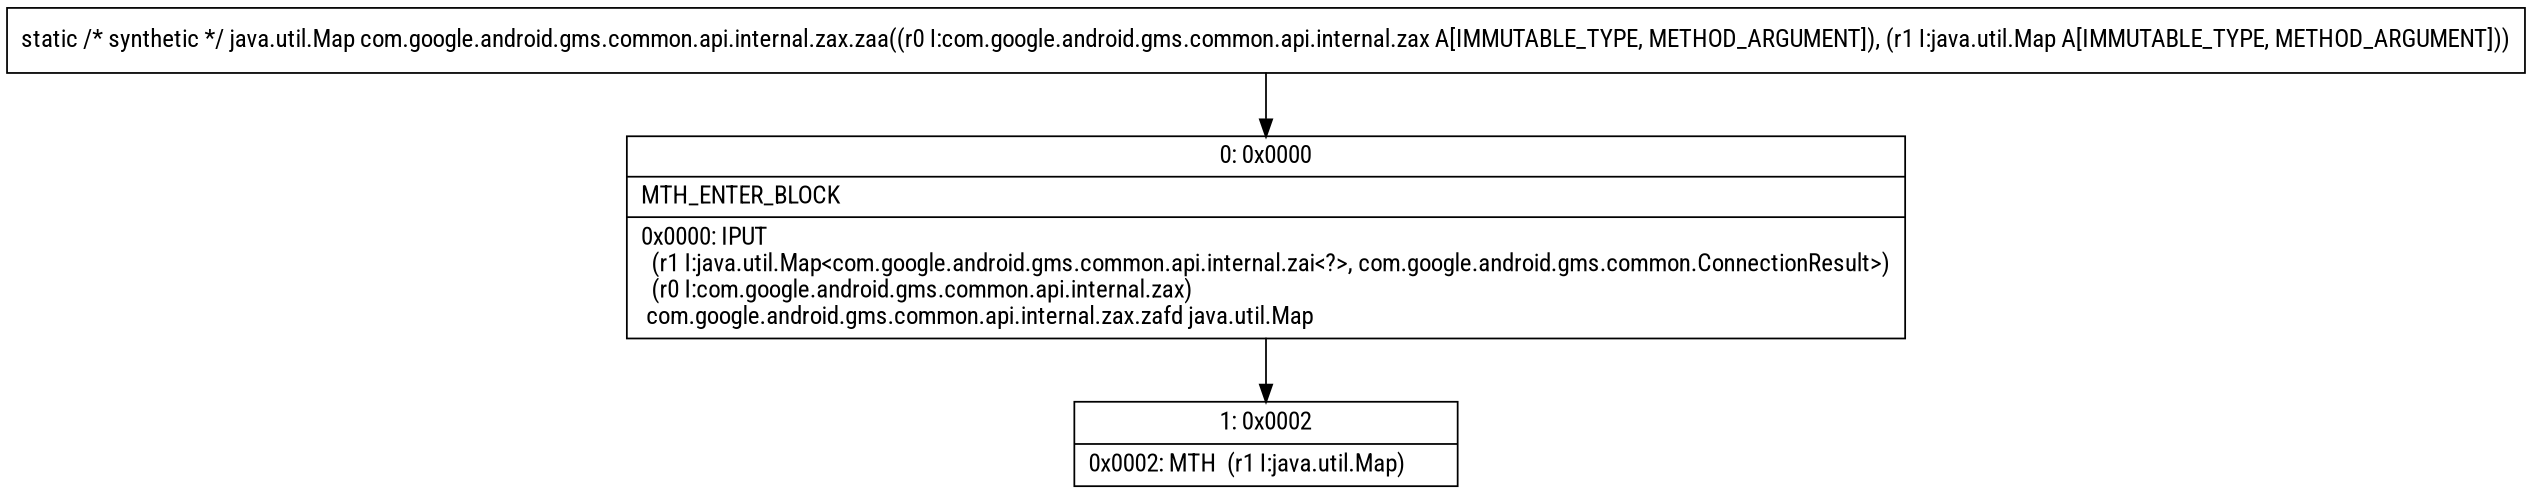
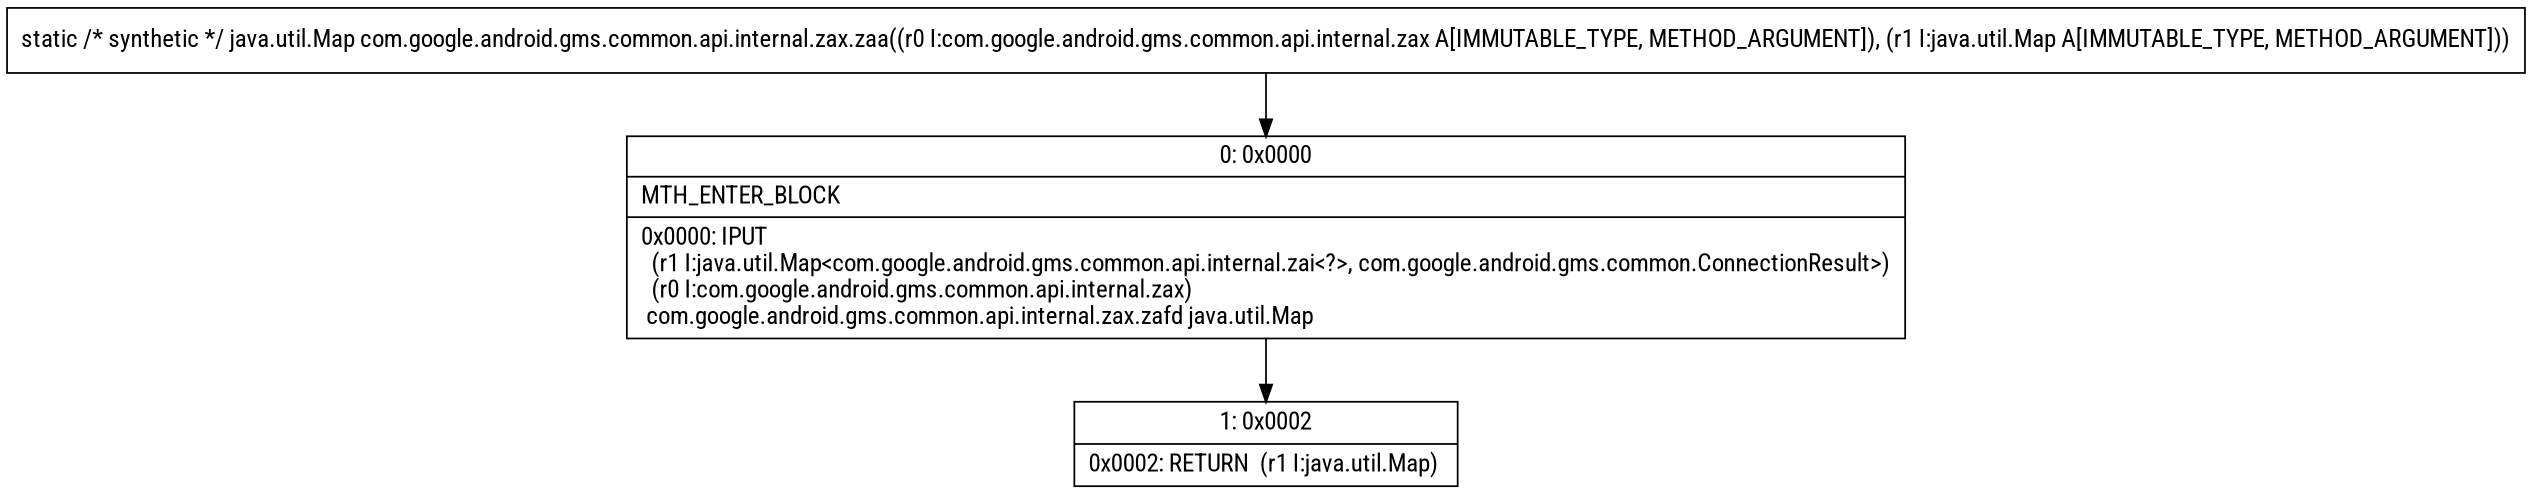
(1250, 464) -> (1266, 464)
